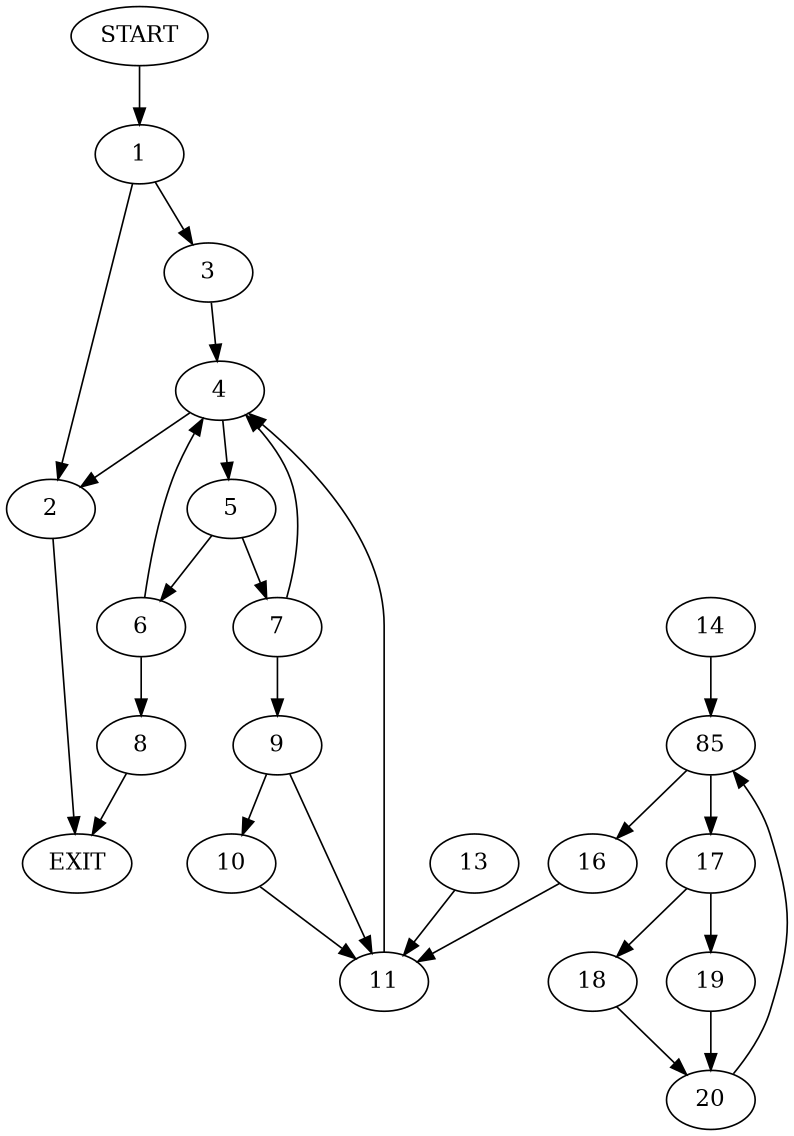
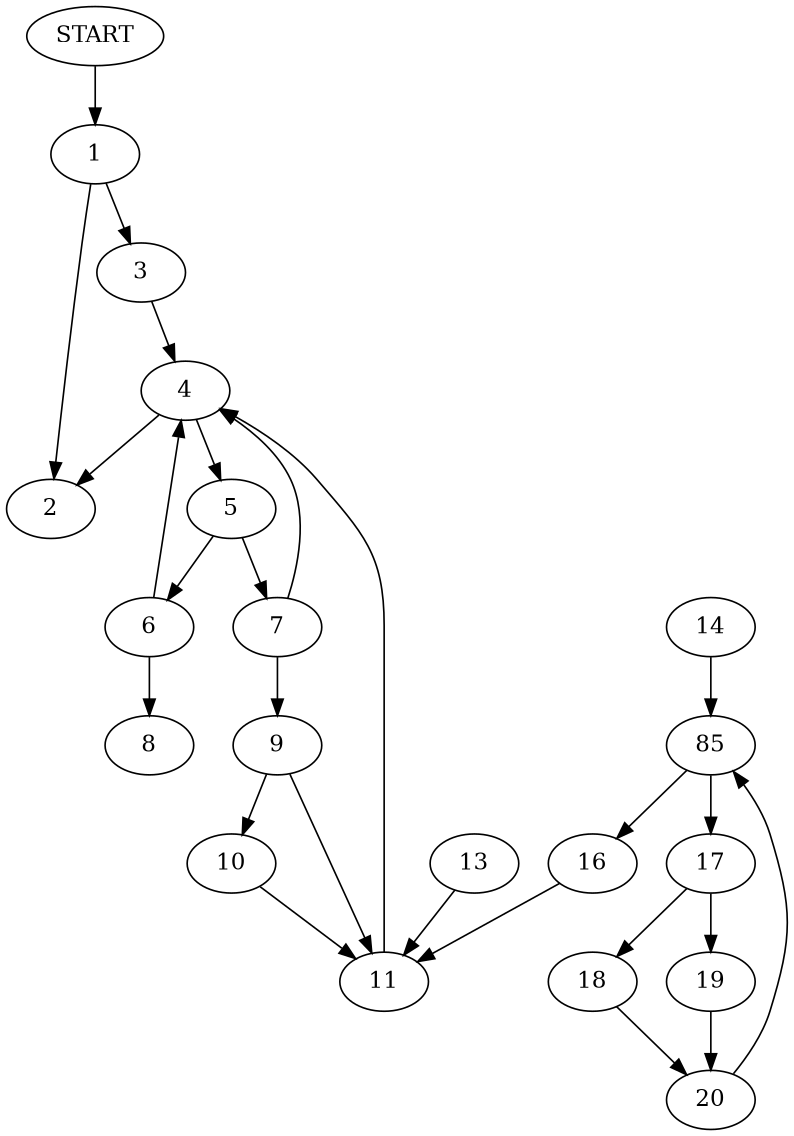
(77, 864) -> none
